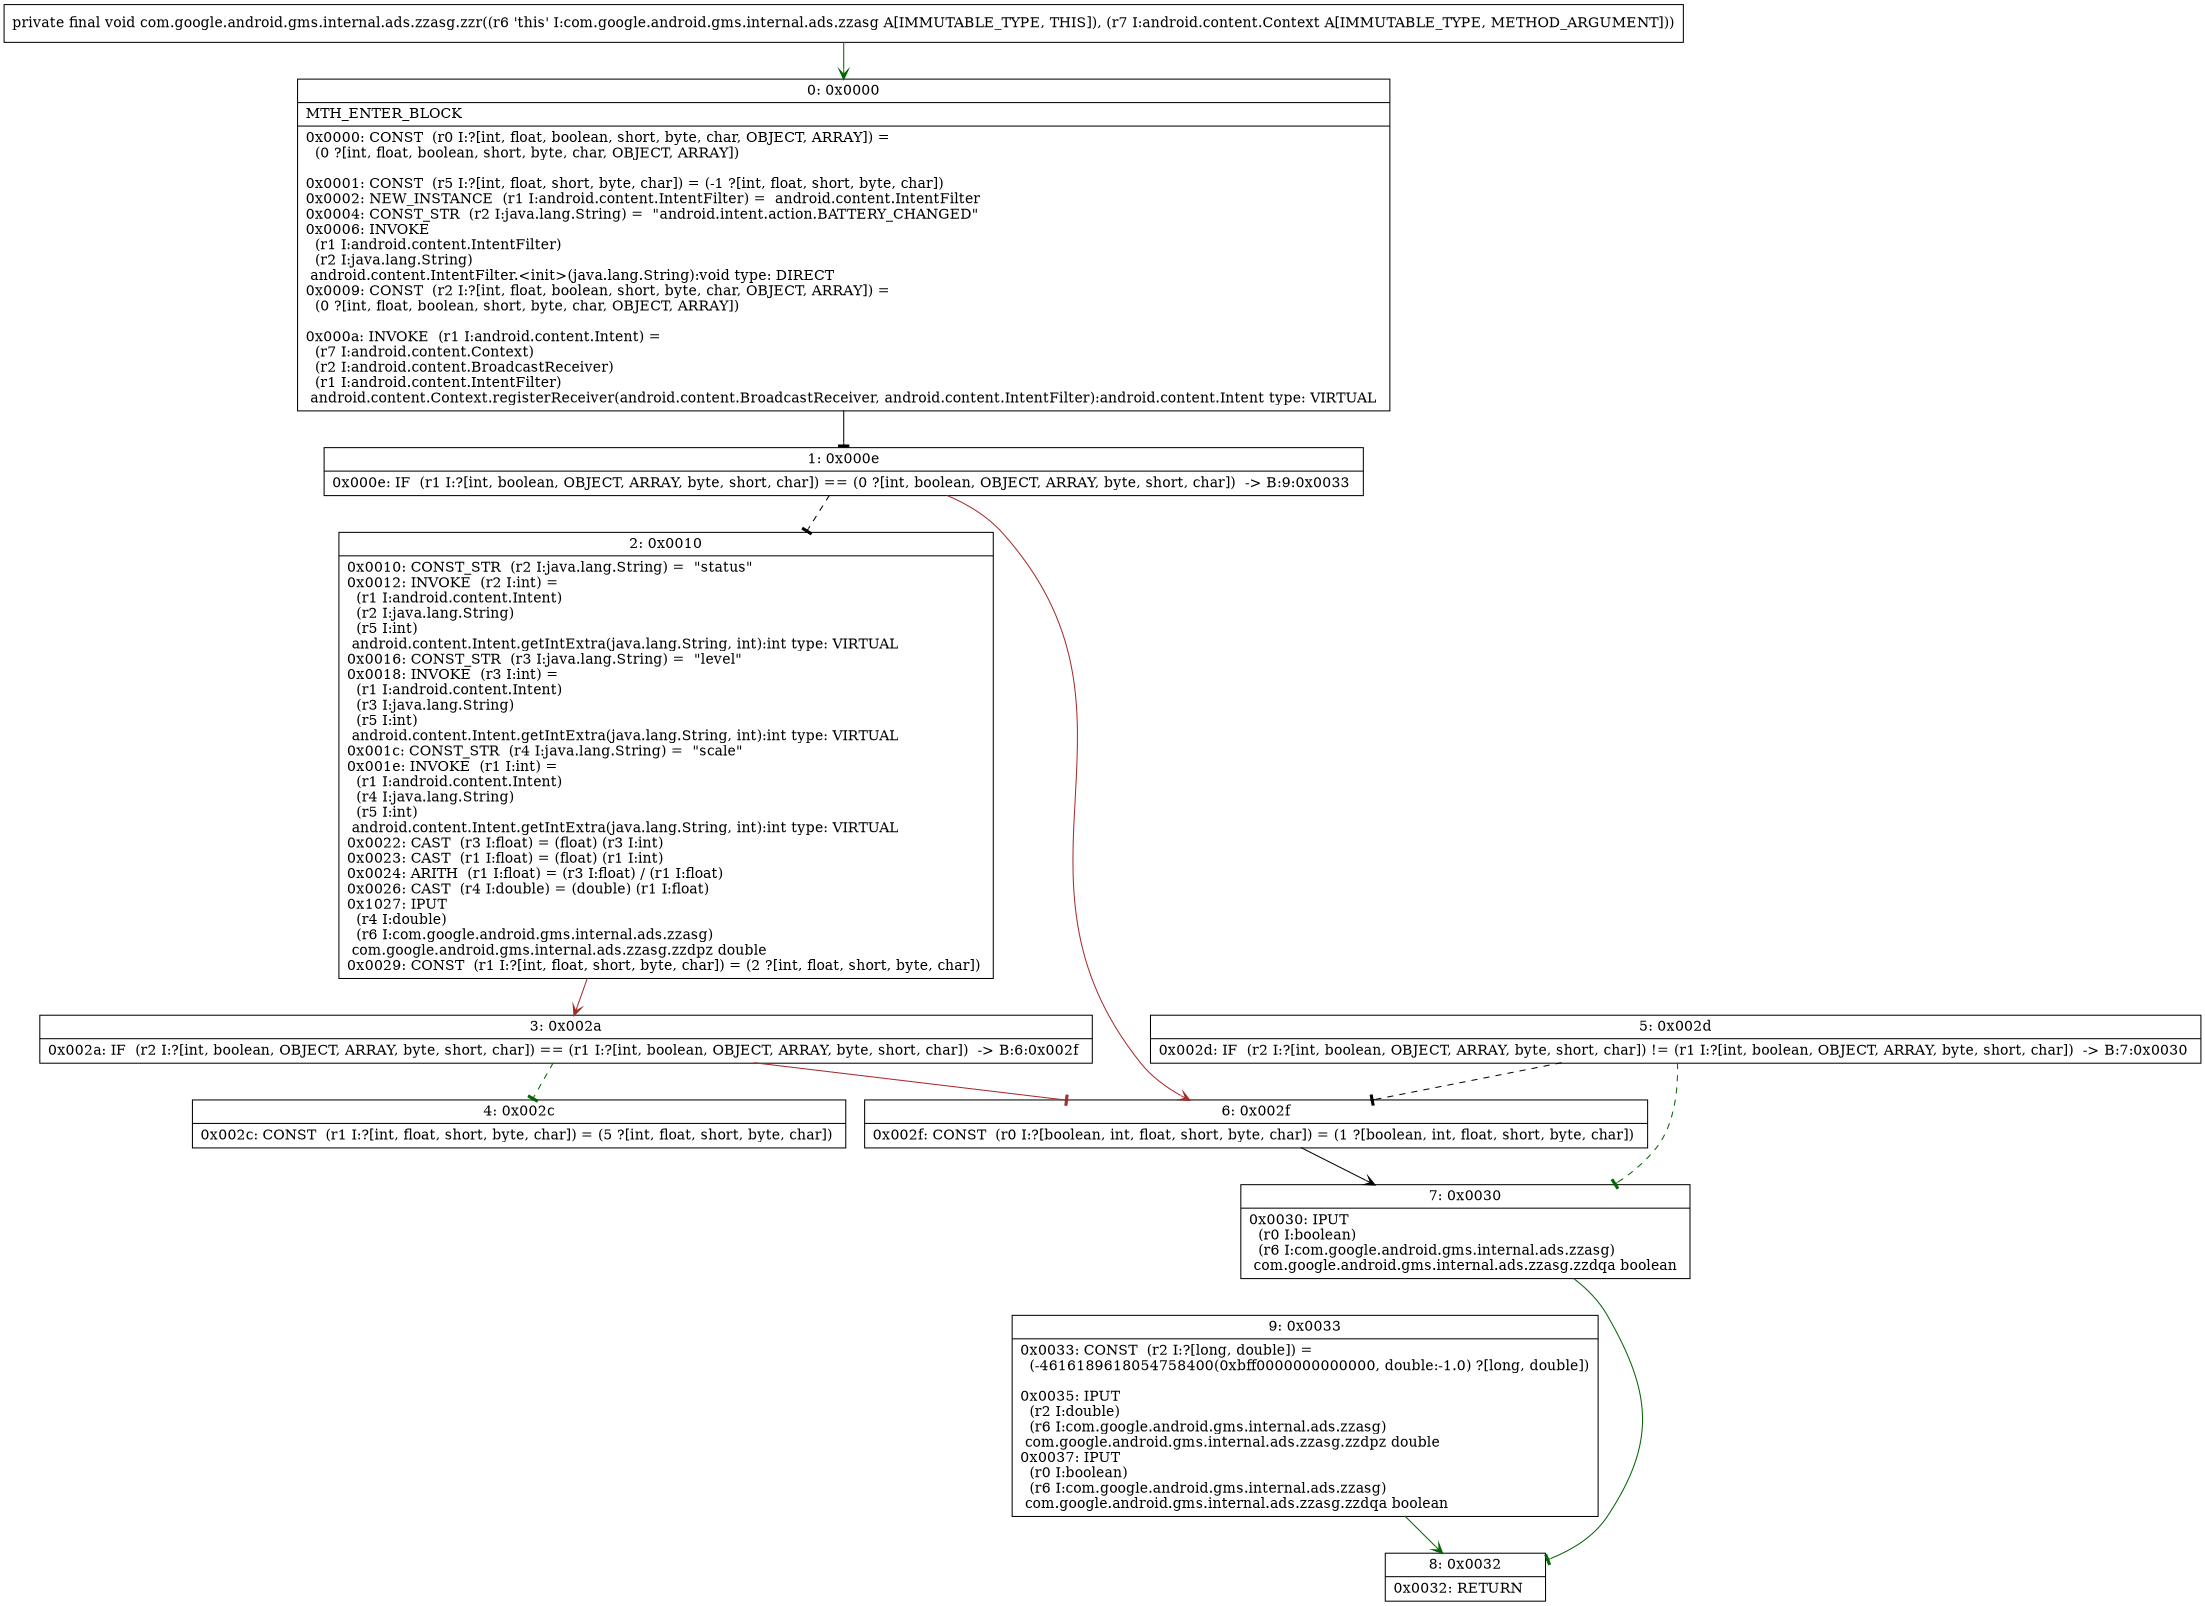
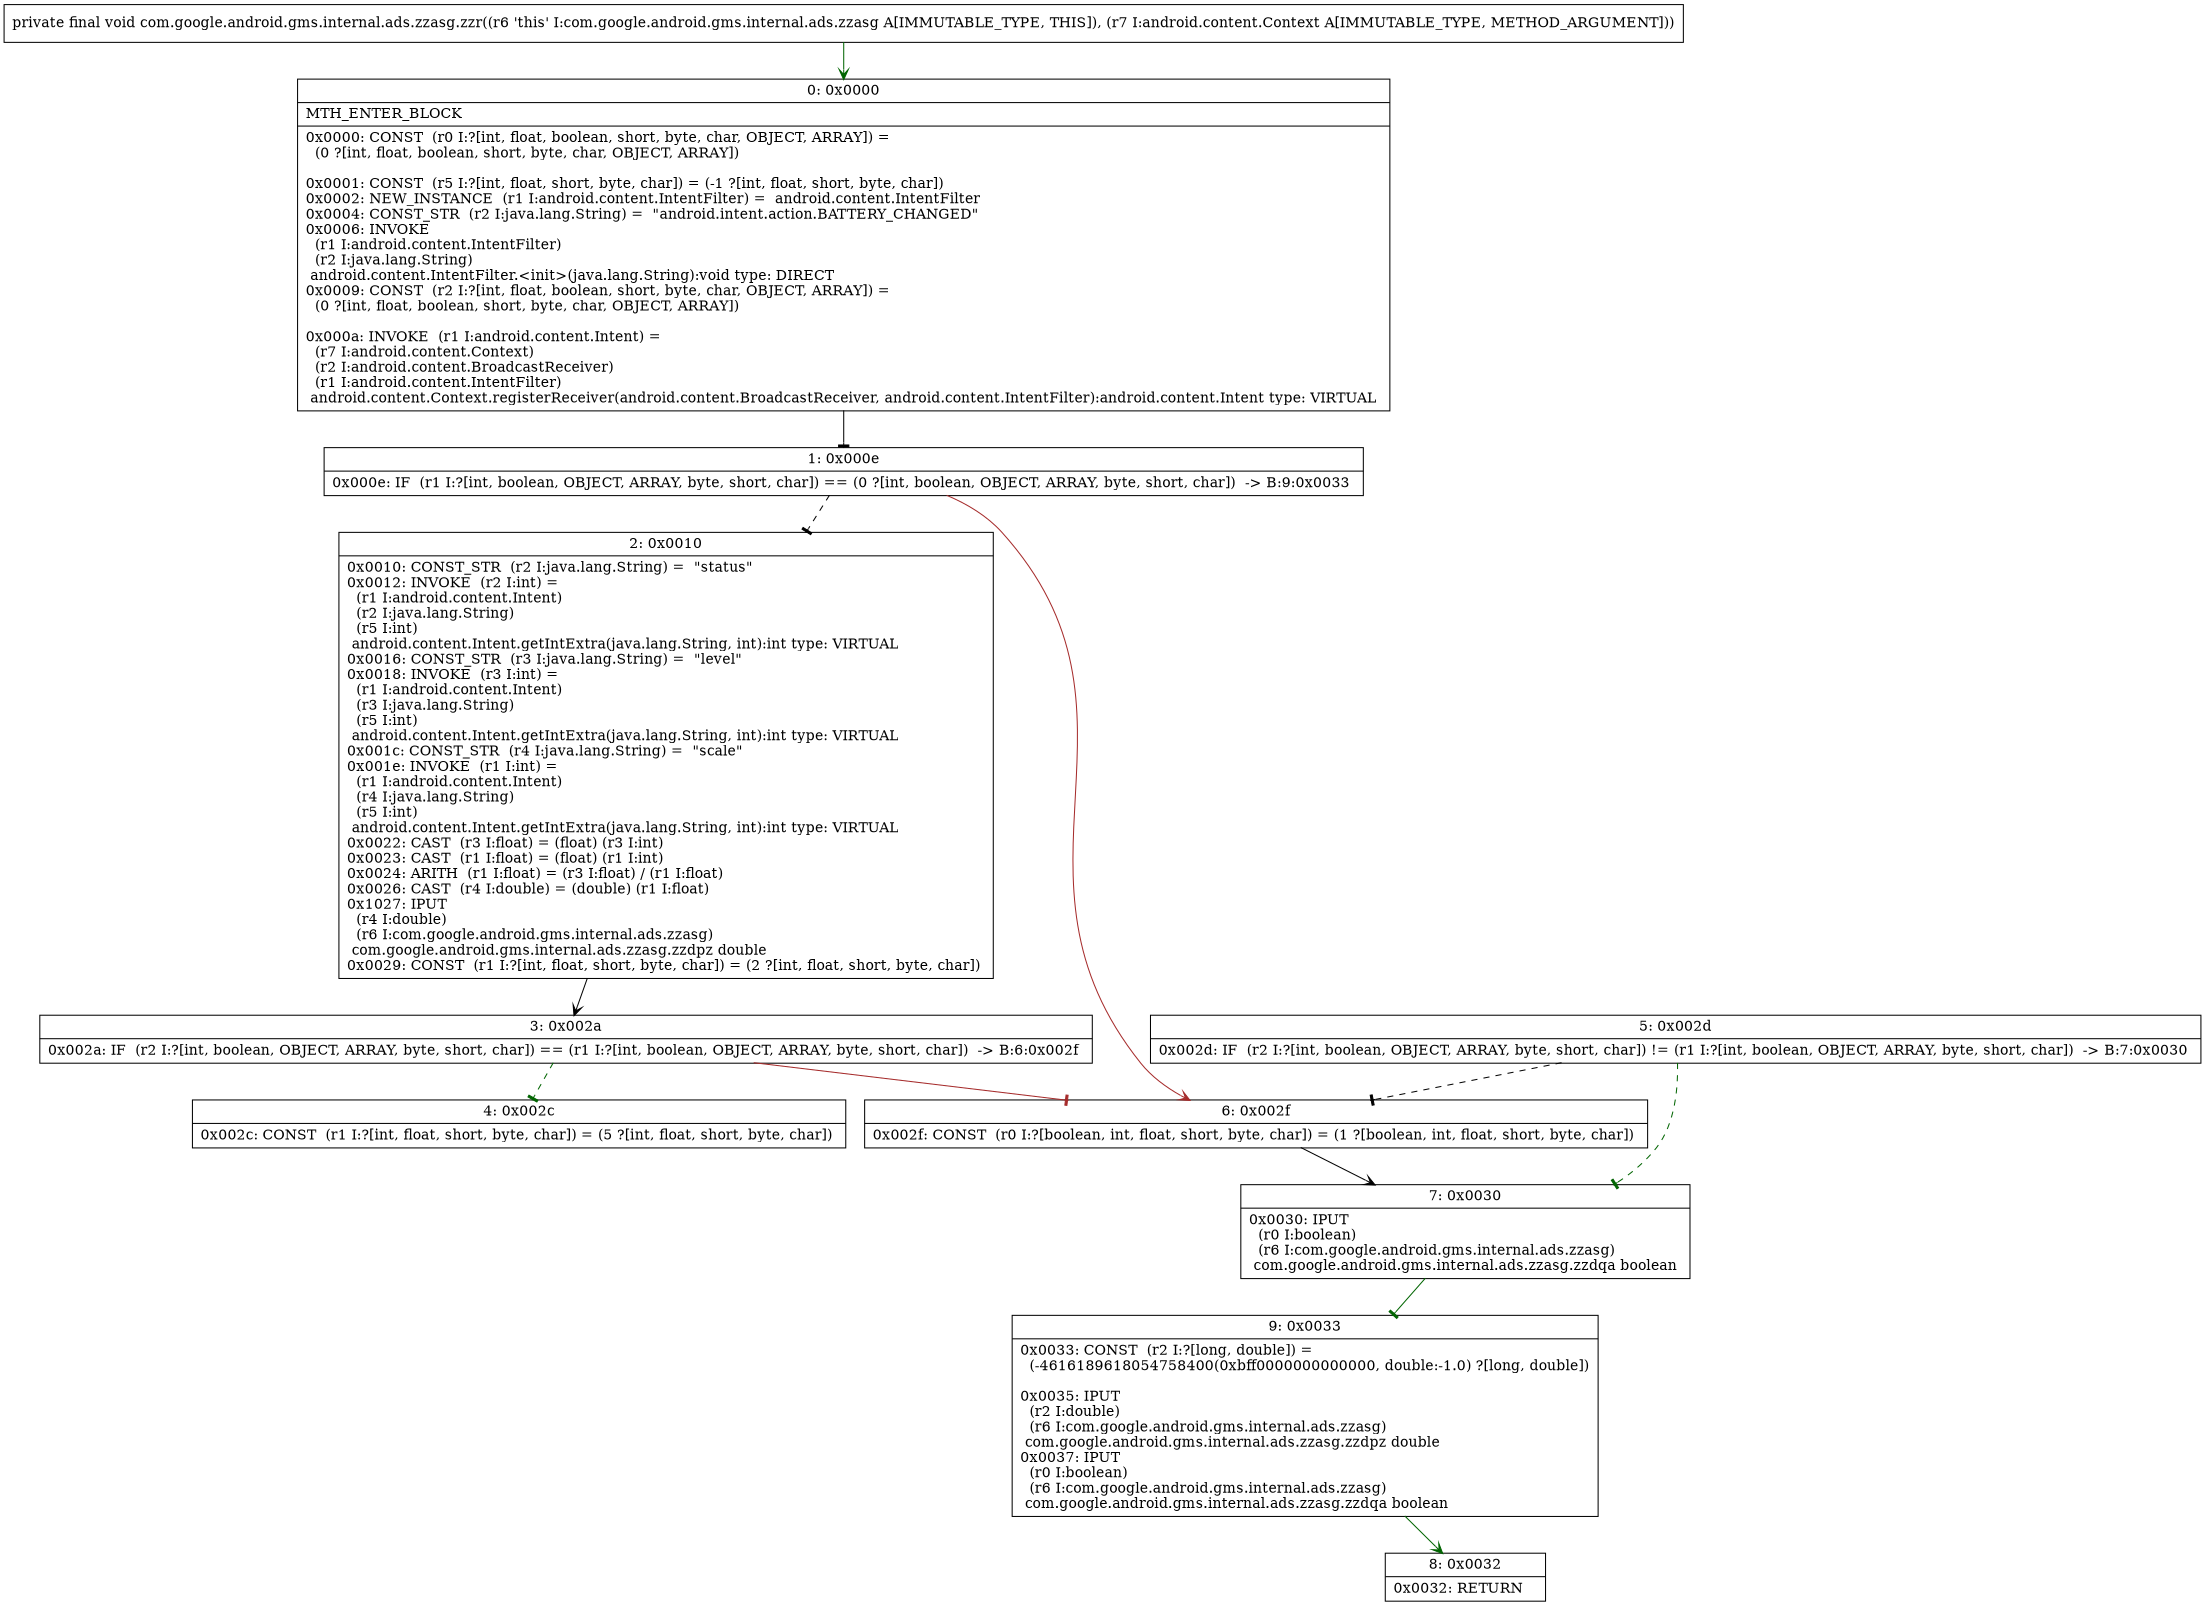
(582, 992) -> (582, 992)
(1642, 1427) -> (1411, 1295)
